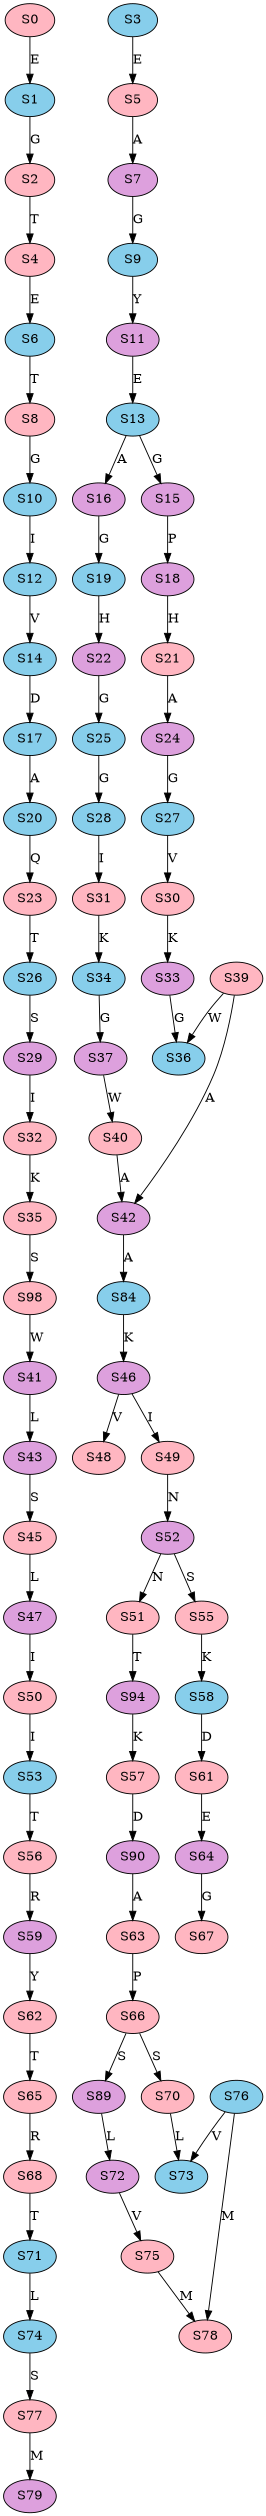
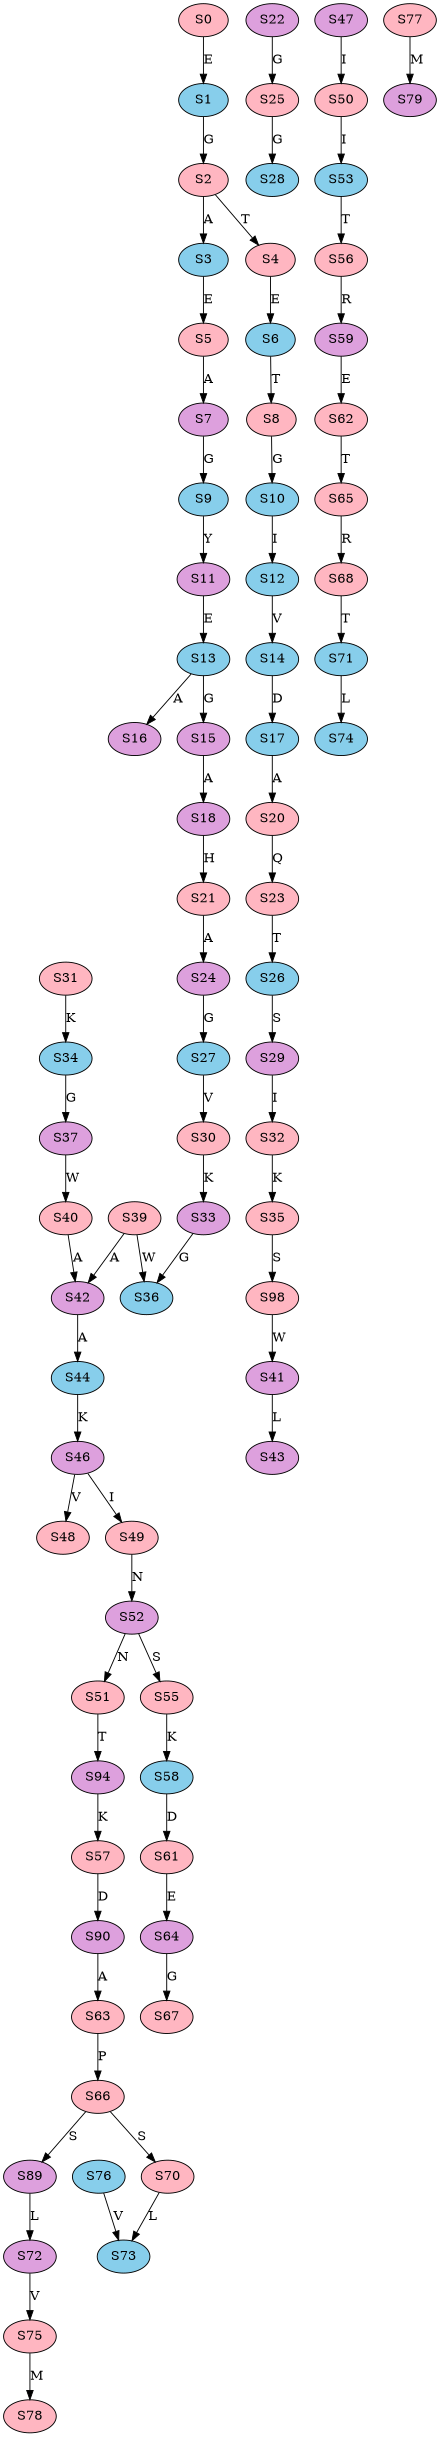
none -> (203, 215)
(172, 539) -> (208, 779)
(99, 579) -> none
(99, 739) -> (272, 100)
(30, 819) -> (272, 819)
(99, 854) -> none
(124, 1298) -> (78, 1378)
(30, 1538) -> none
(35, 1977) -> (346, 380)
(221, 2212) -> none
(30, 2372) -> none
